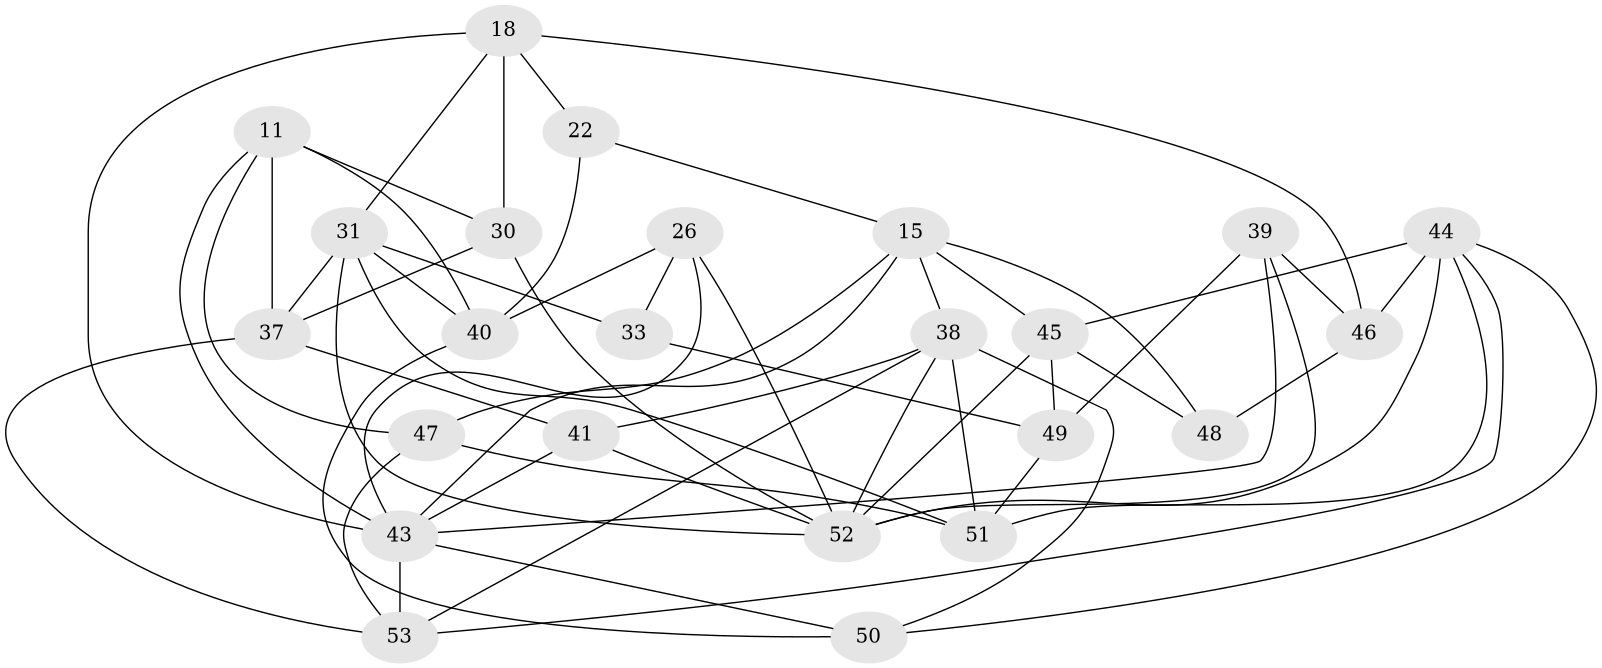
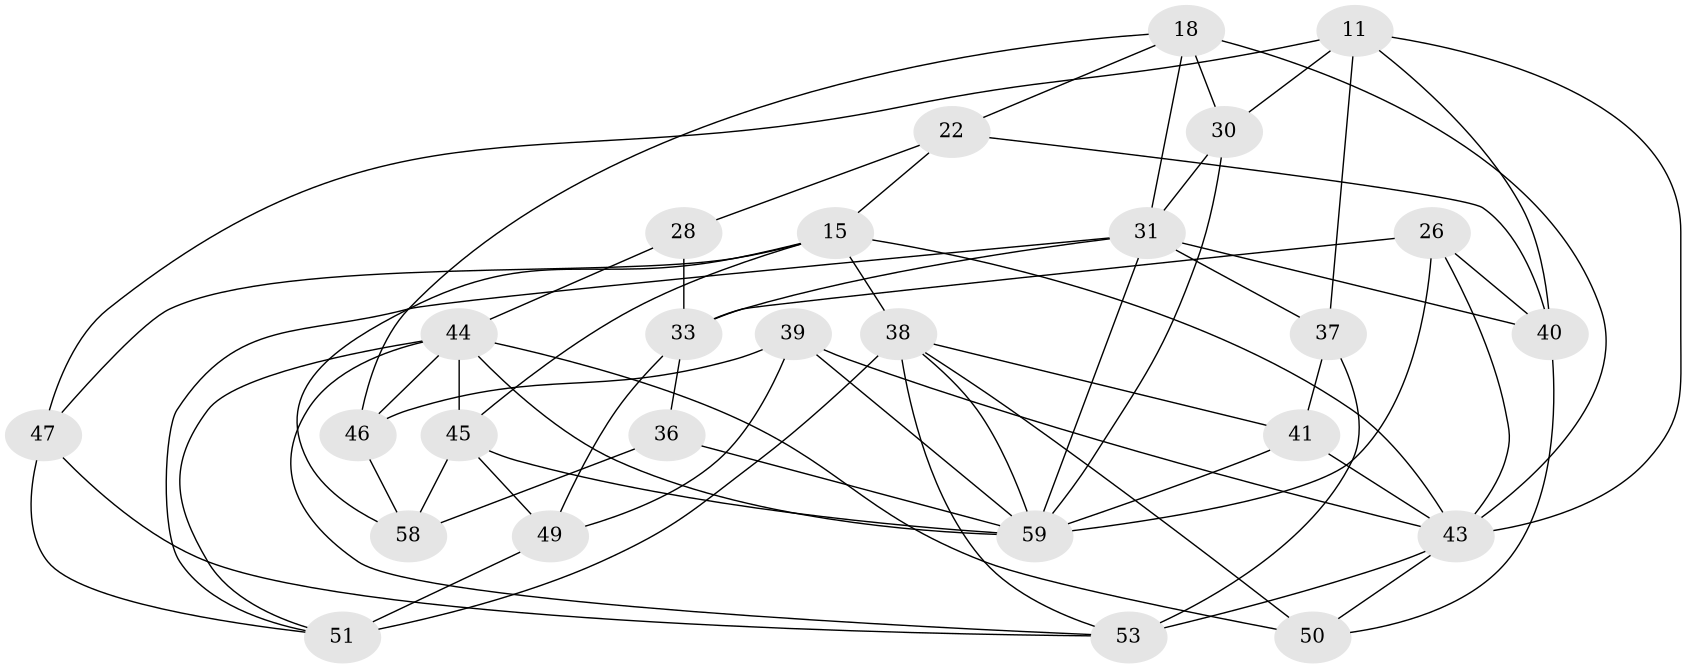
none -> (684, 233)
(388, 284) -> (1186, 183)
none -> (667, 435)
(1210, 435) -> (409, 536)
(842, 536) -> (1035, 536)
